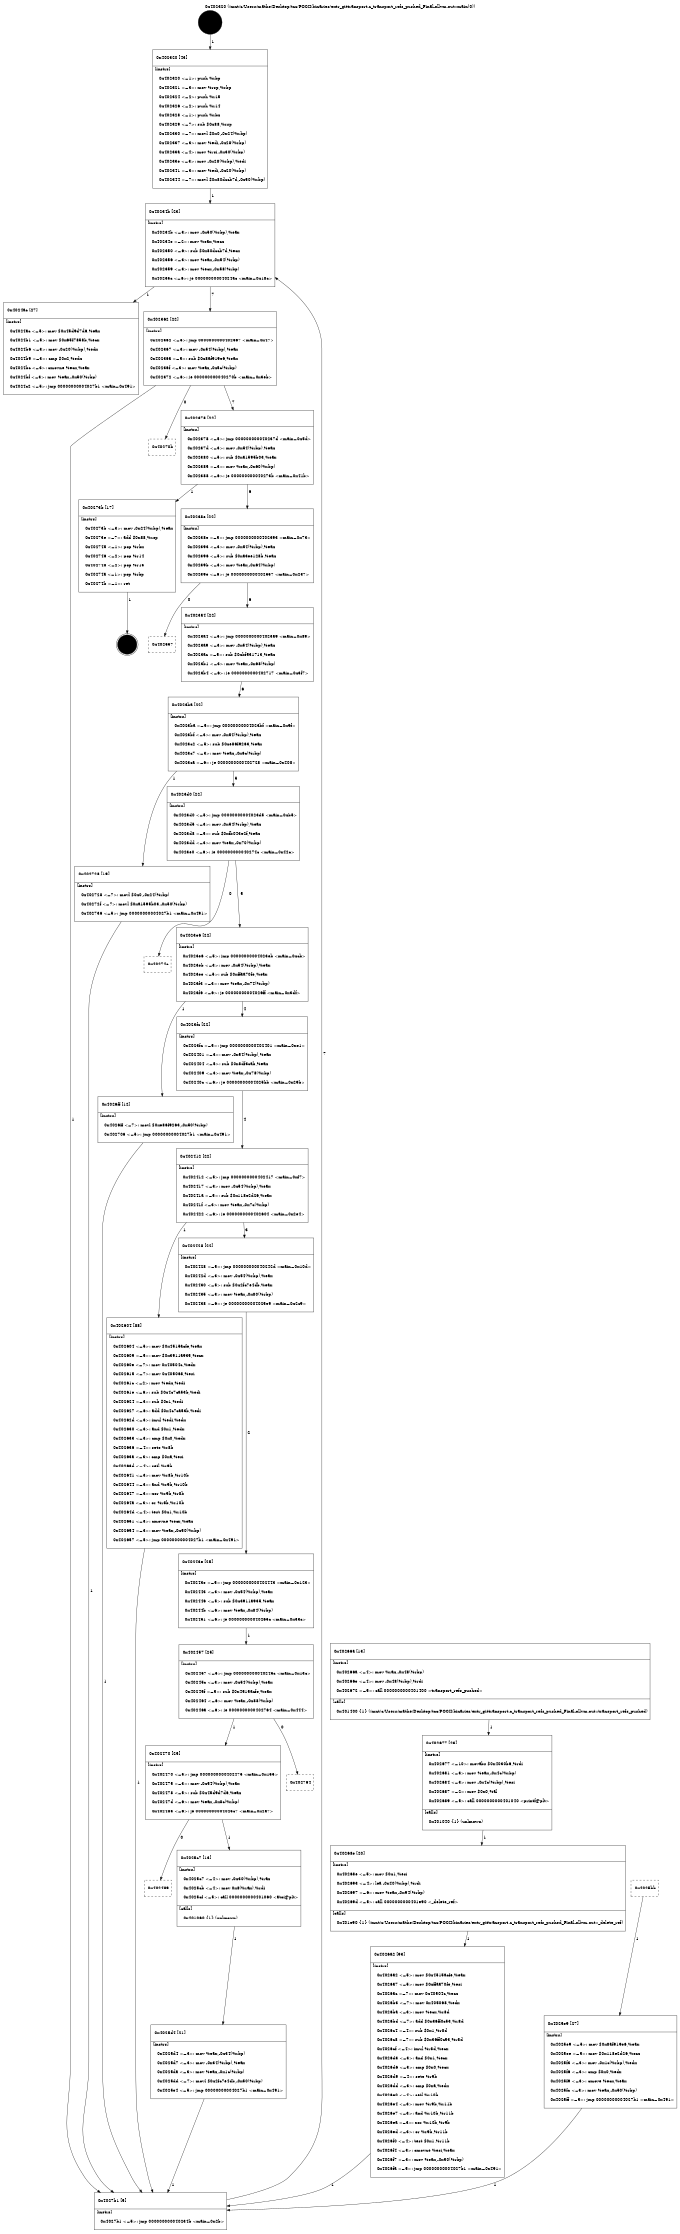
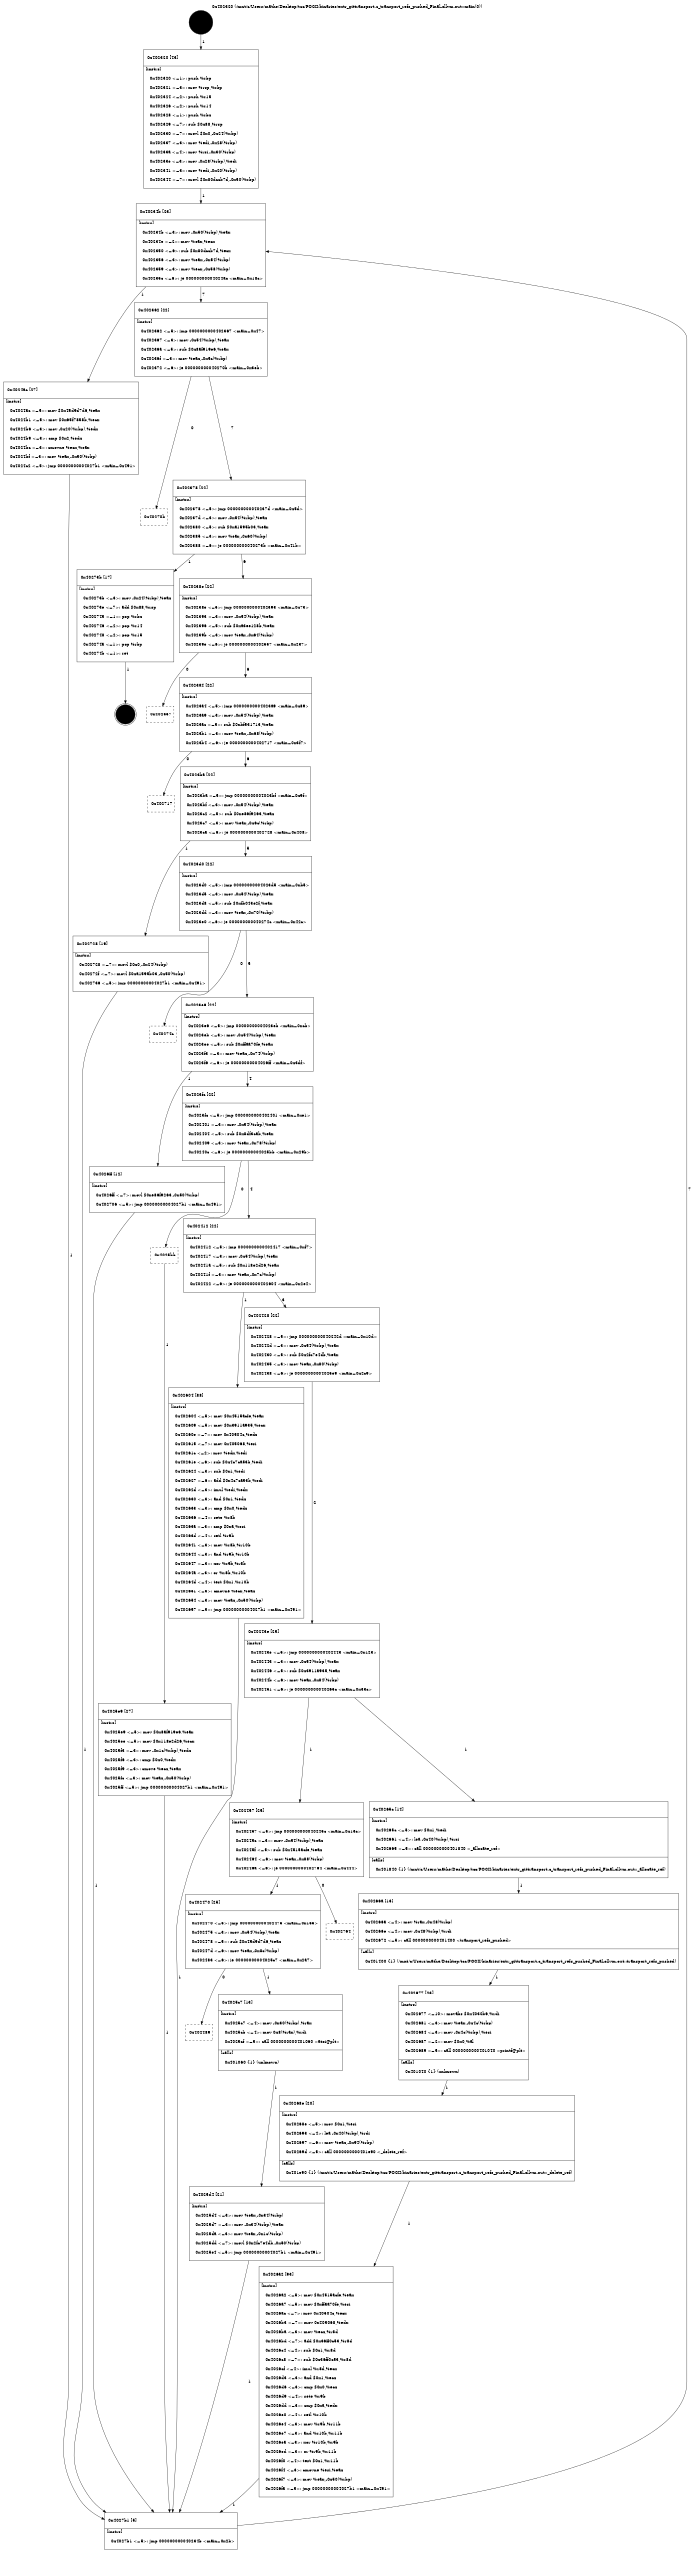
none -> (161, 804)
none -> (216, 1218)
(70, 1271) -> (69, 1503)
none -> (519, 1840)
